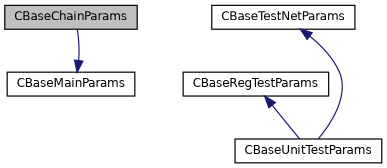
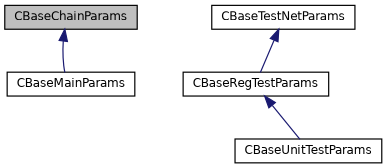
(79, 45) -> (63, 57)
(342, 85) -> (267, 56)
